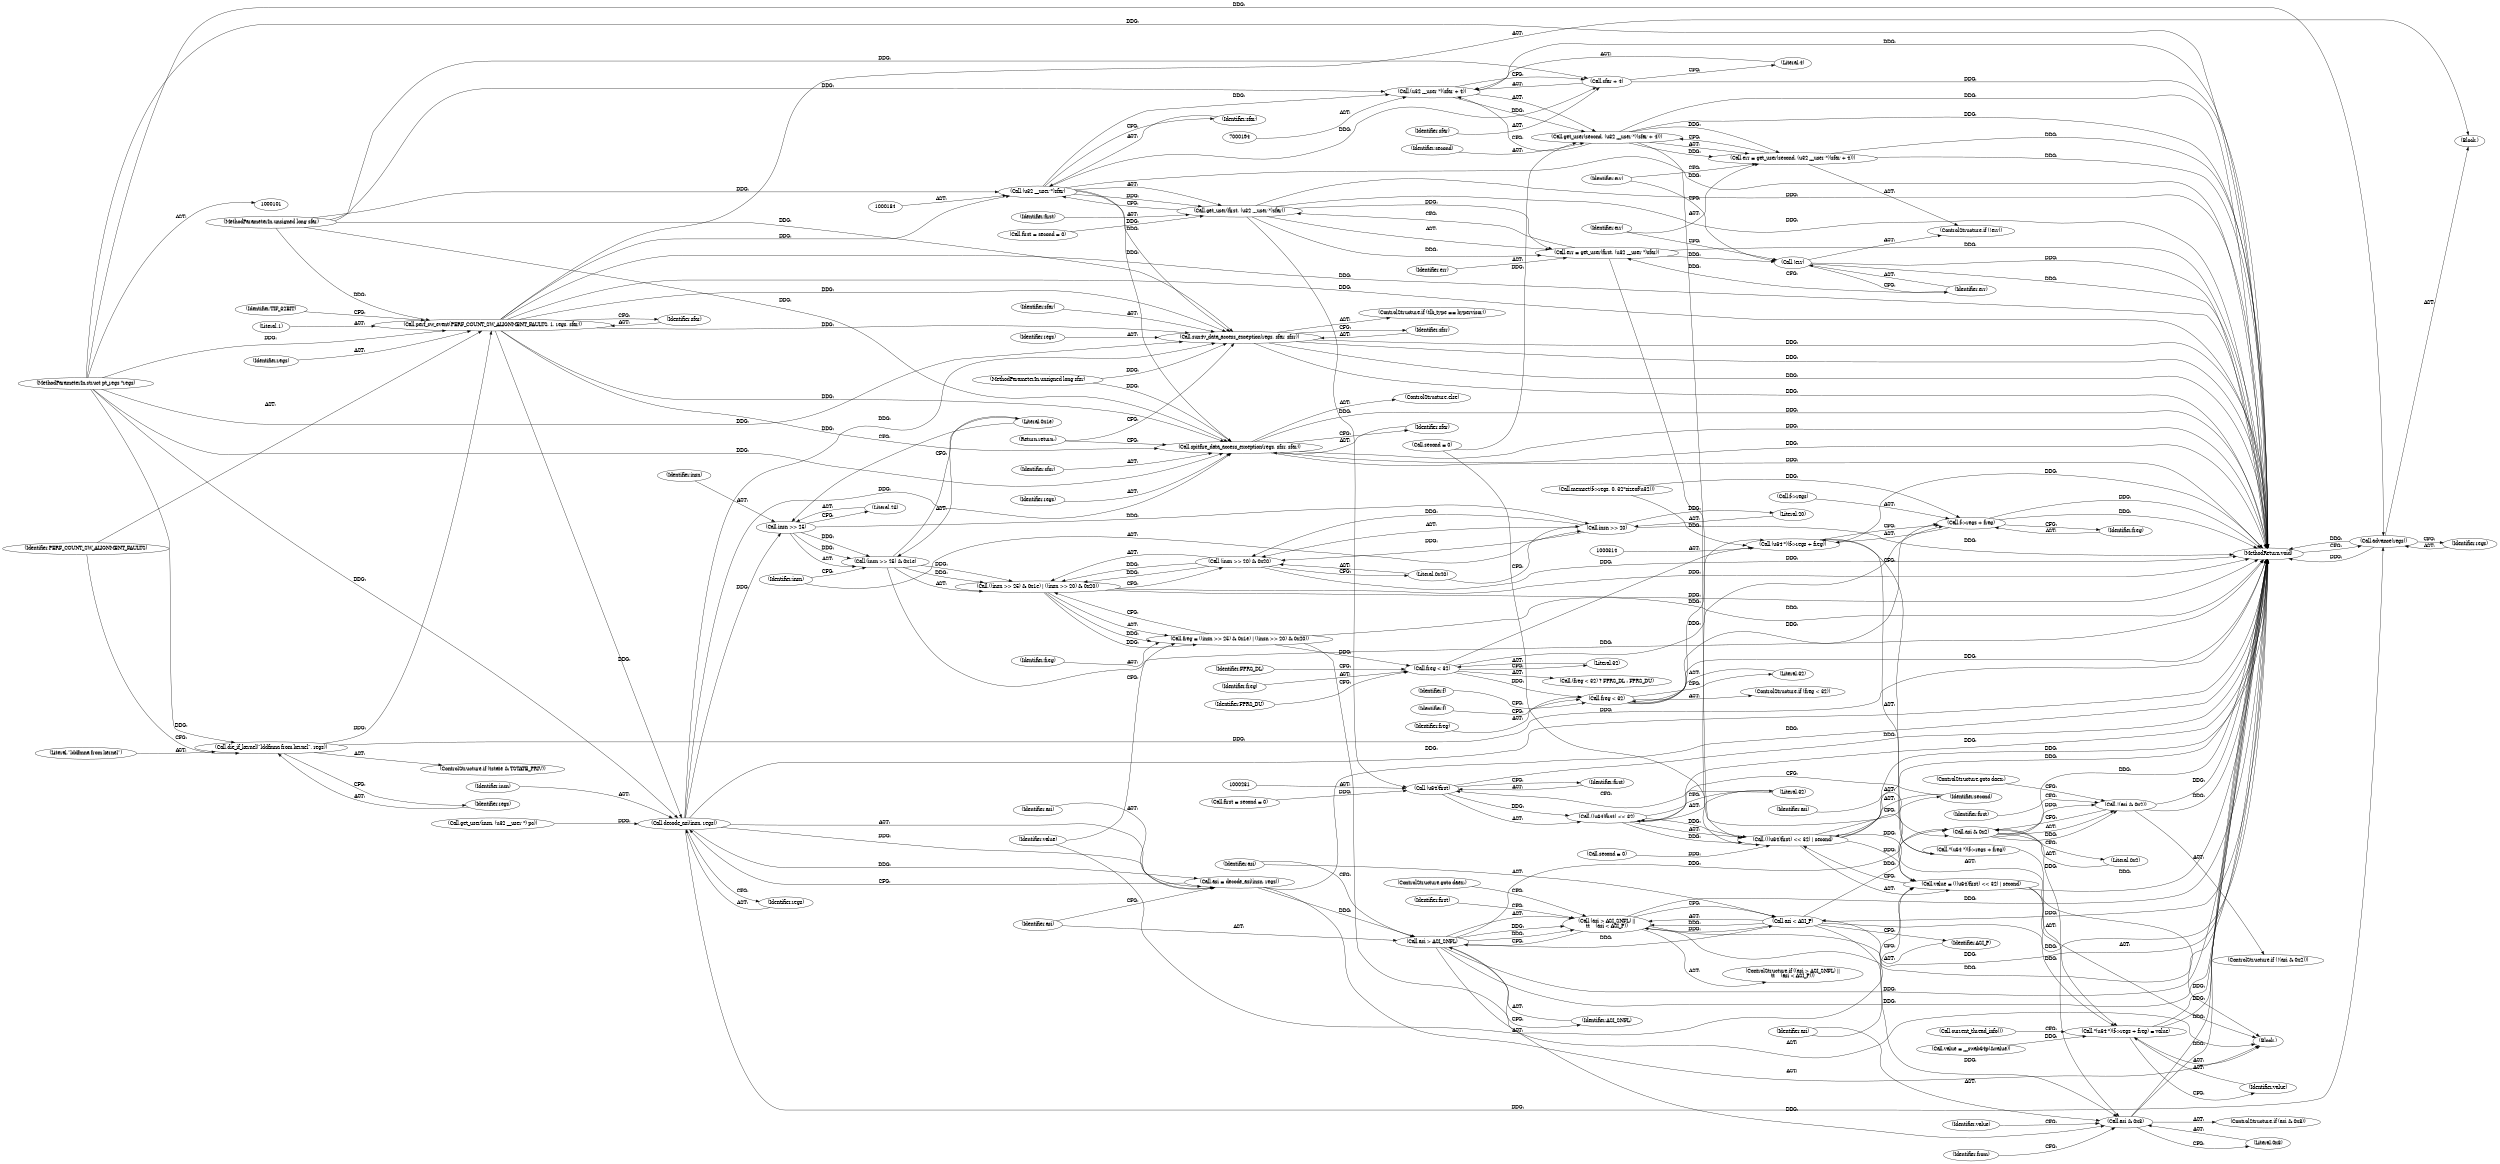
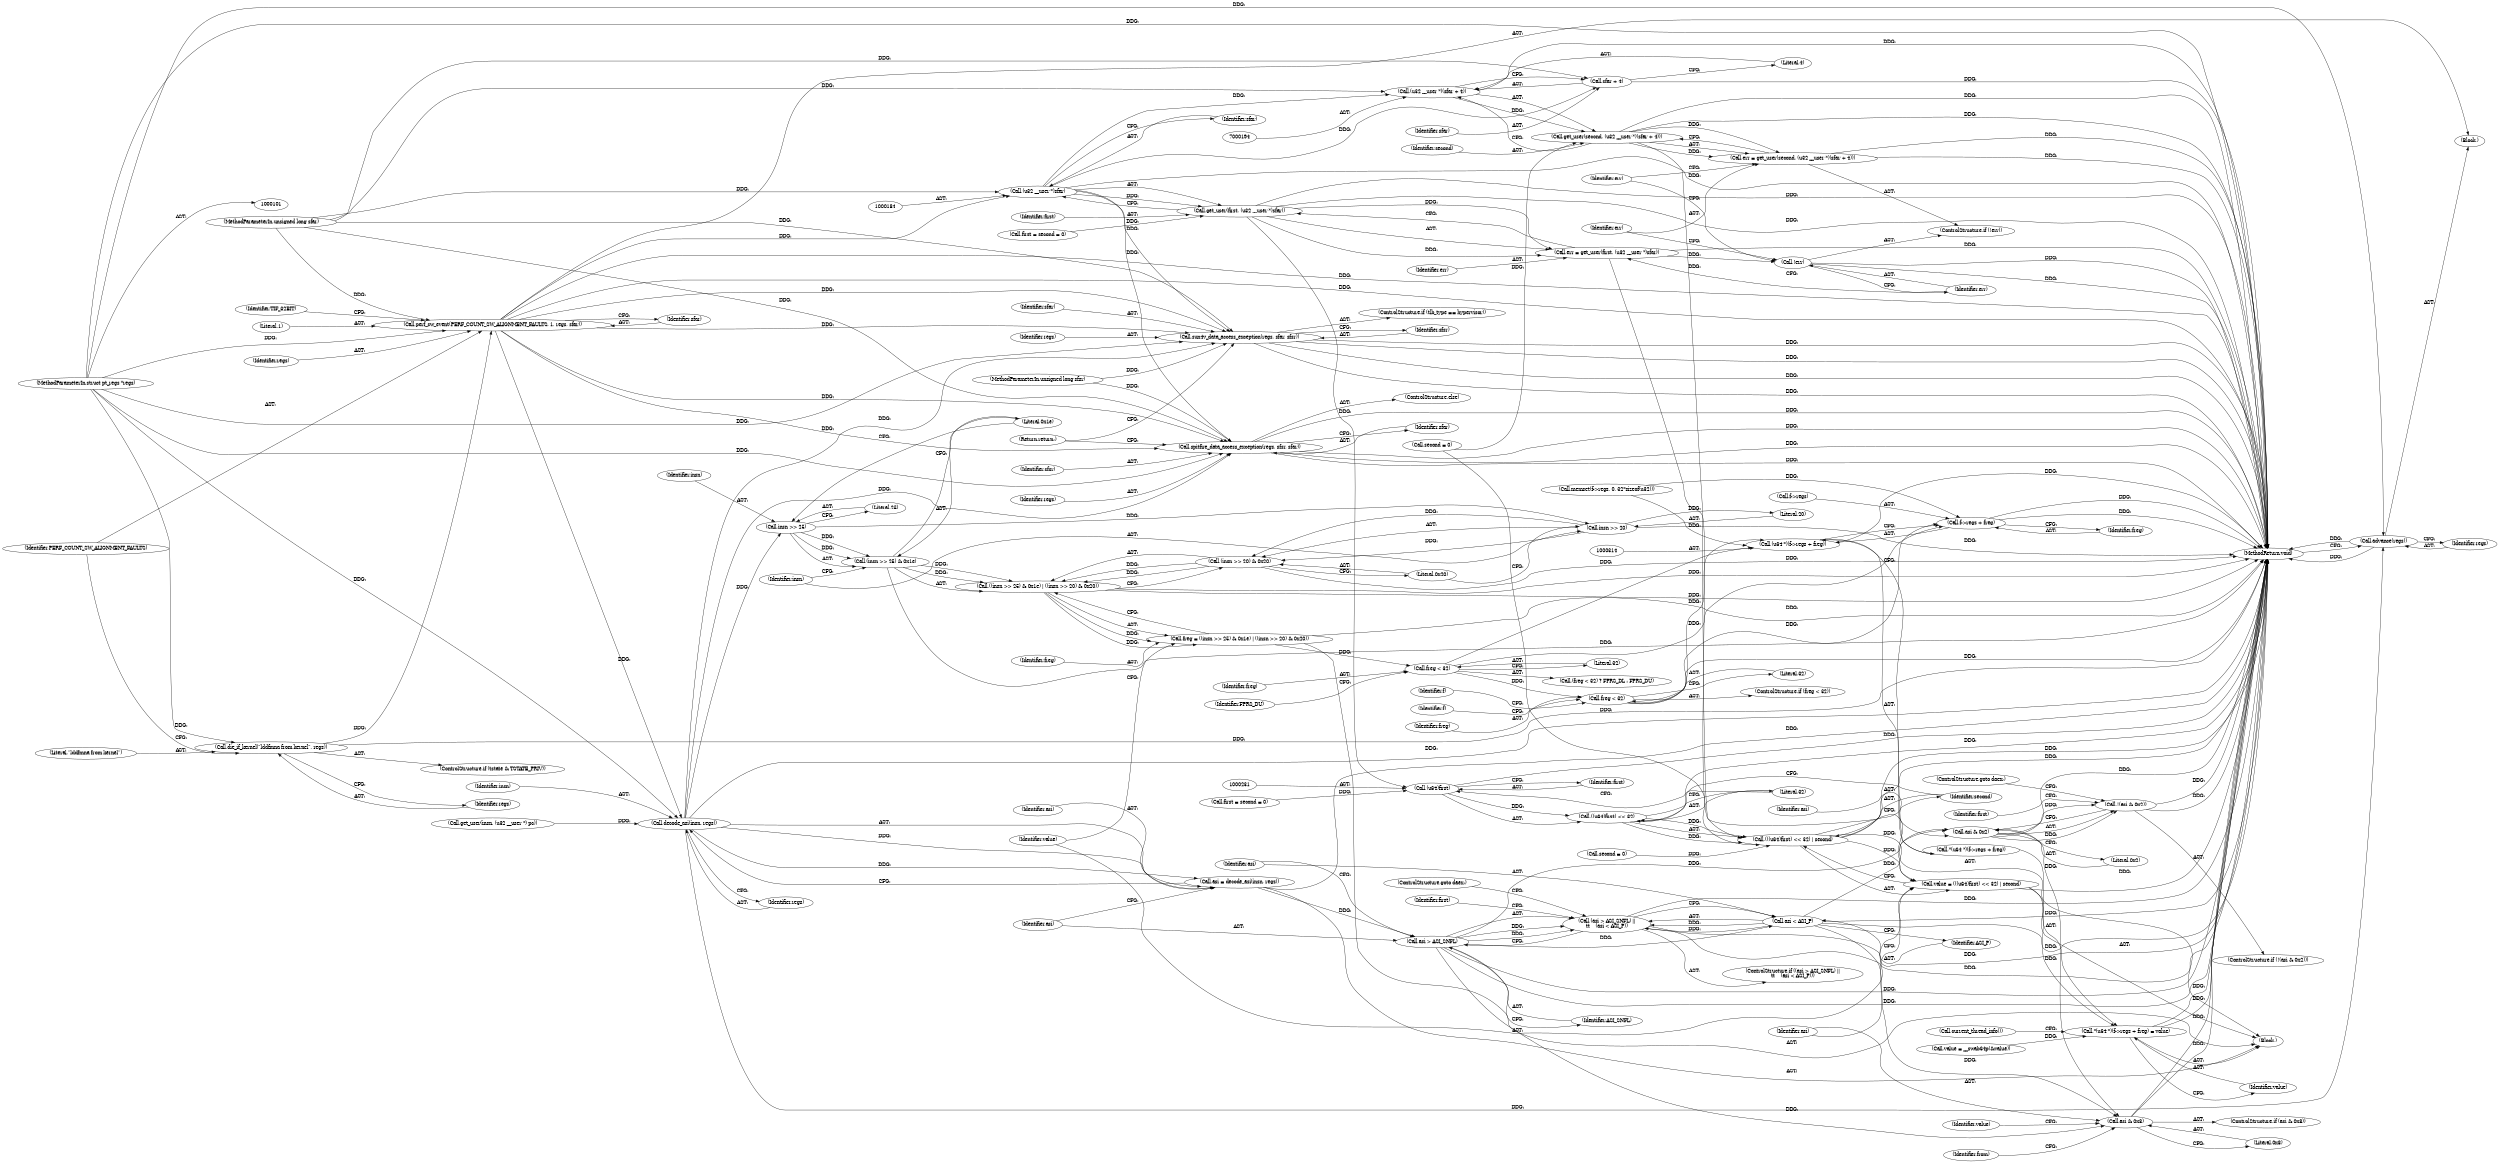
(1240, 669) -> none
